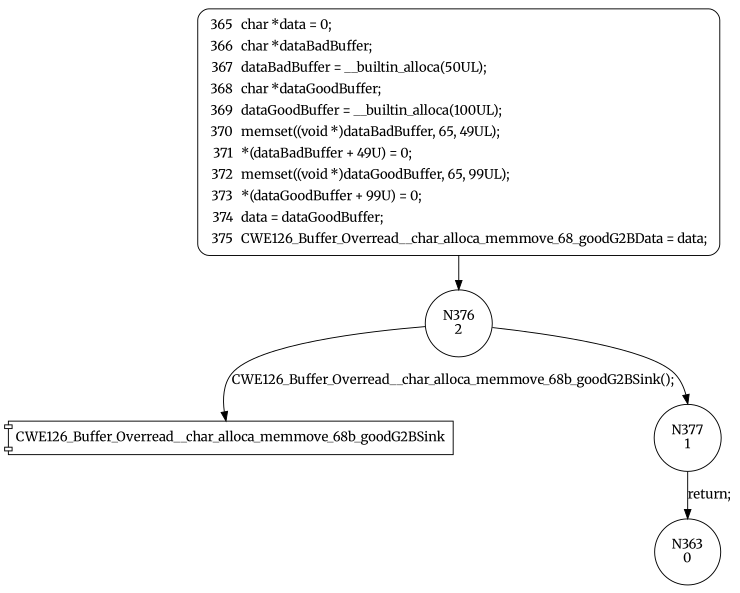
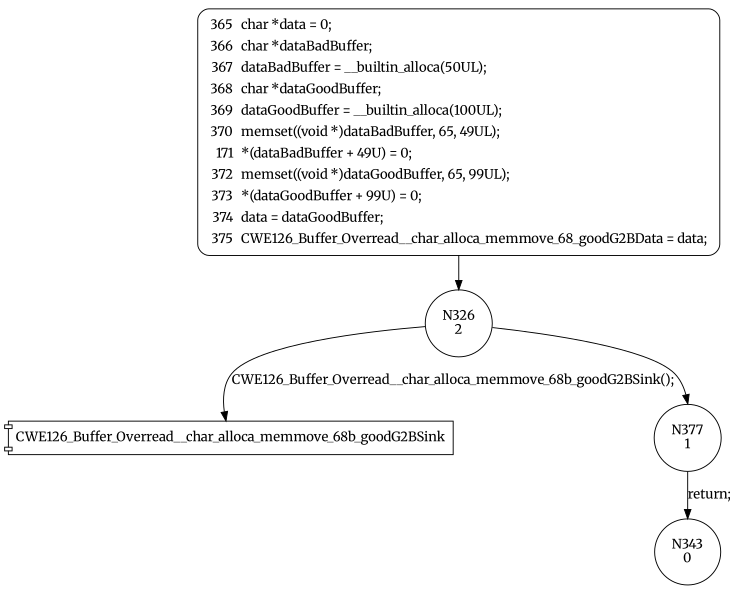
(223, 154) -> (225, 154)
(459, 323) -> (459, 323)
(688, 552) -> (688, 552)
